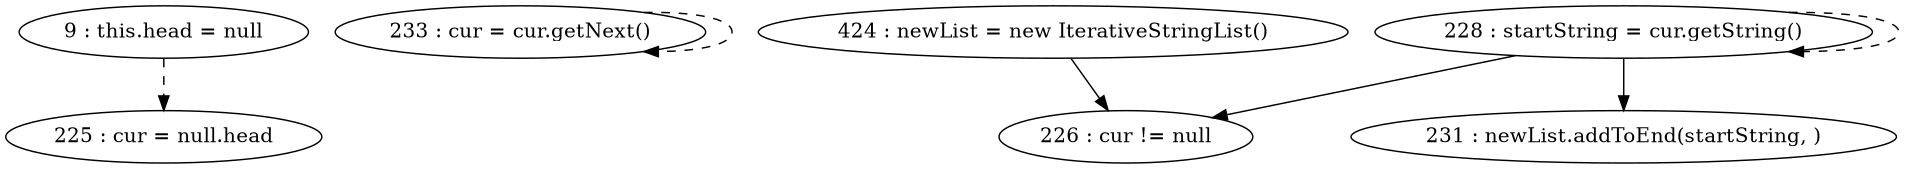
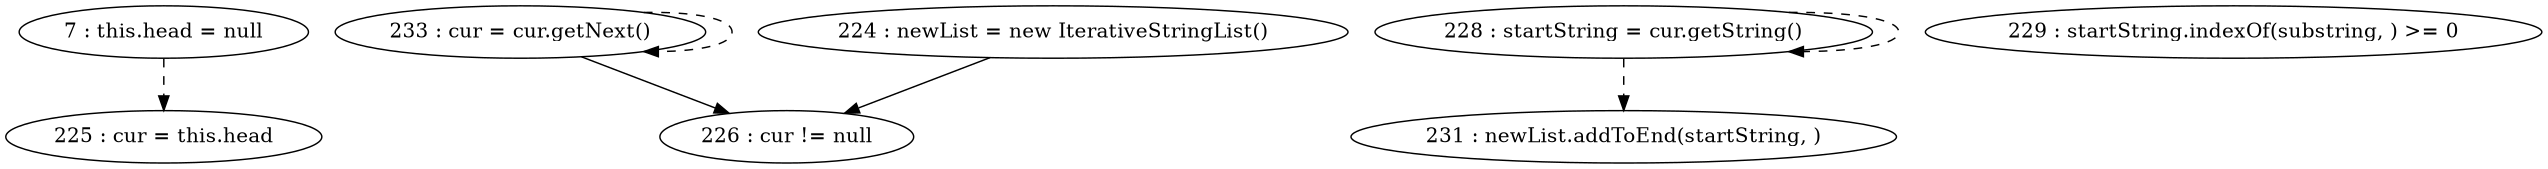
(164, 32) -> (164, 32)
(1053, 32) -> (1053, 32)
none -> (2234, 32)
(1624, 77) -> (1624, 77)
(1371, 85) -> (648, 82)
(164, 137) -> (164, 137)
